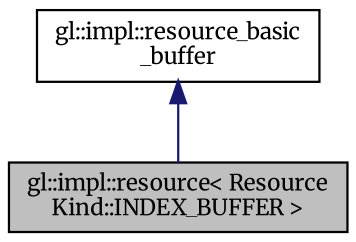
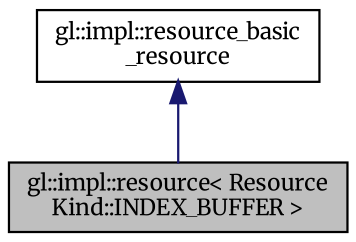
(178, 46) -> (178, 46)
